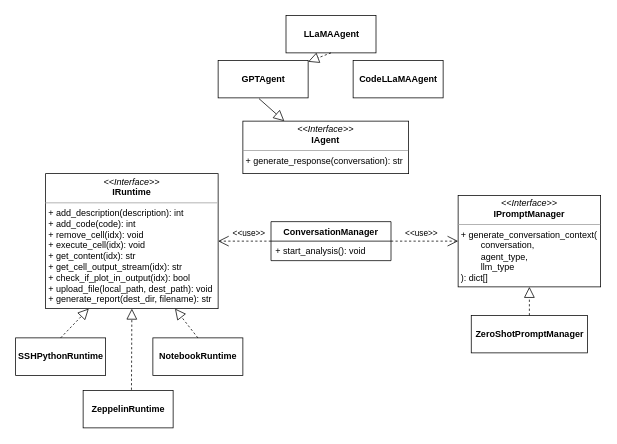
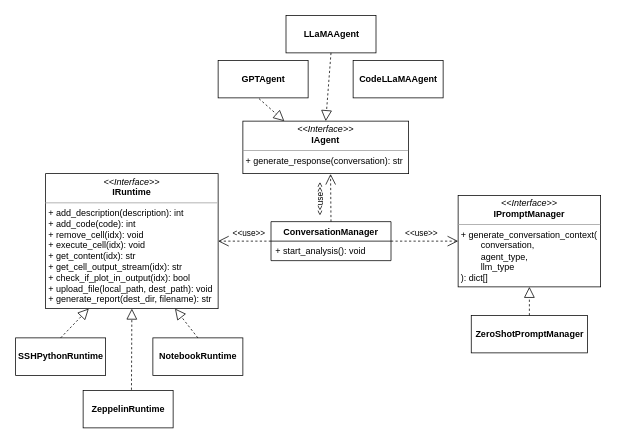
(325, 55) -> (329, 81)
(267, 106) -> (267, 106)
none -> (331, 197)
